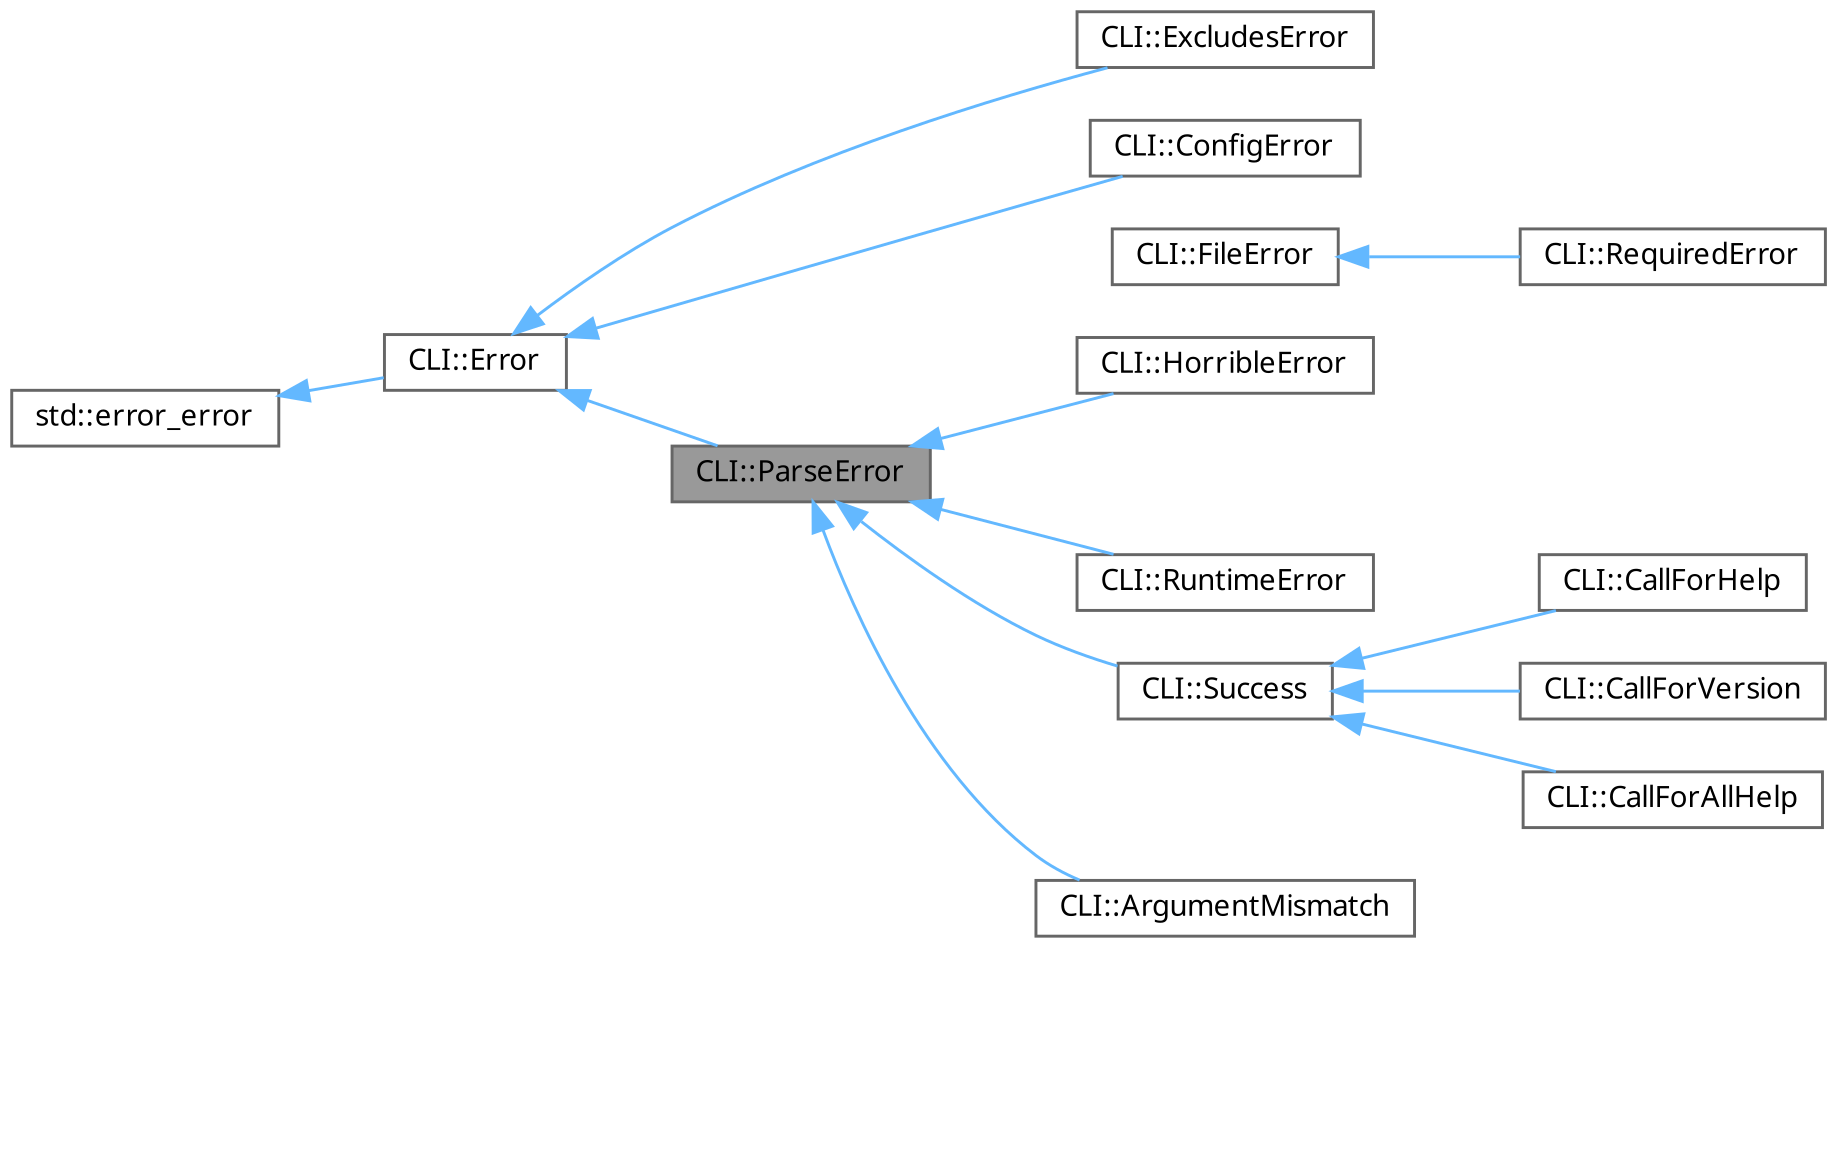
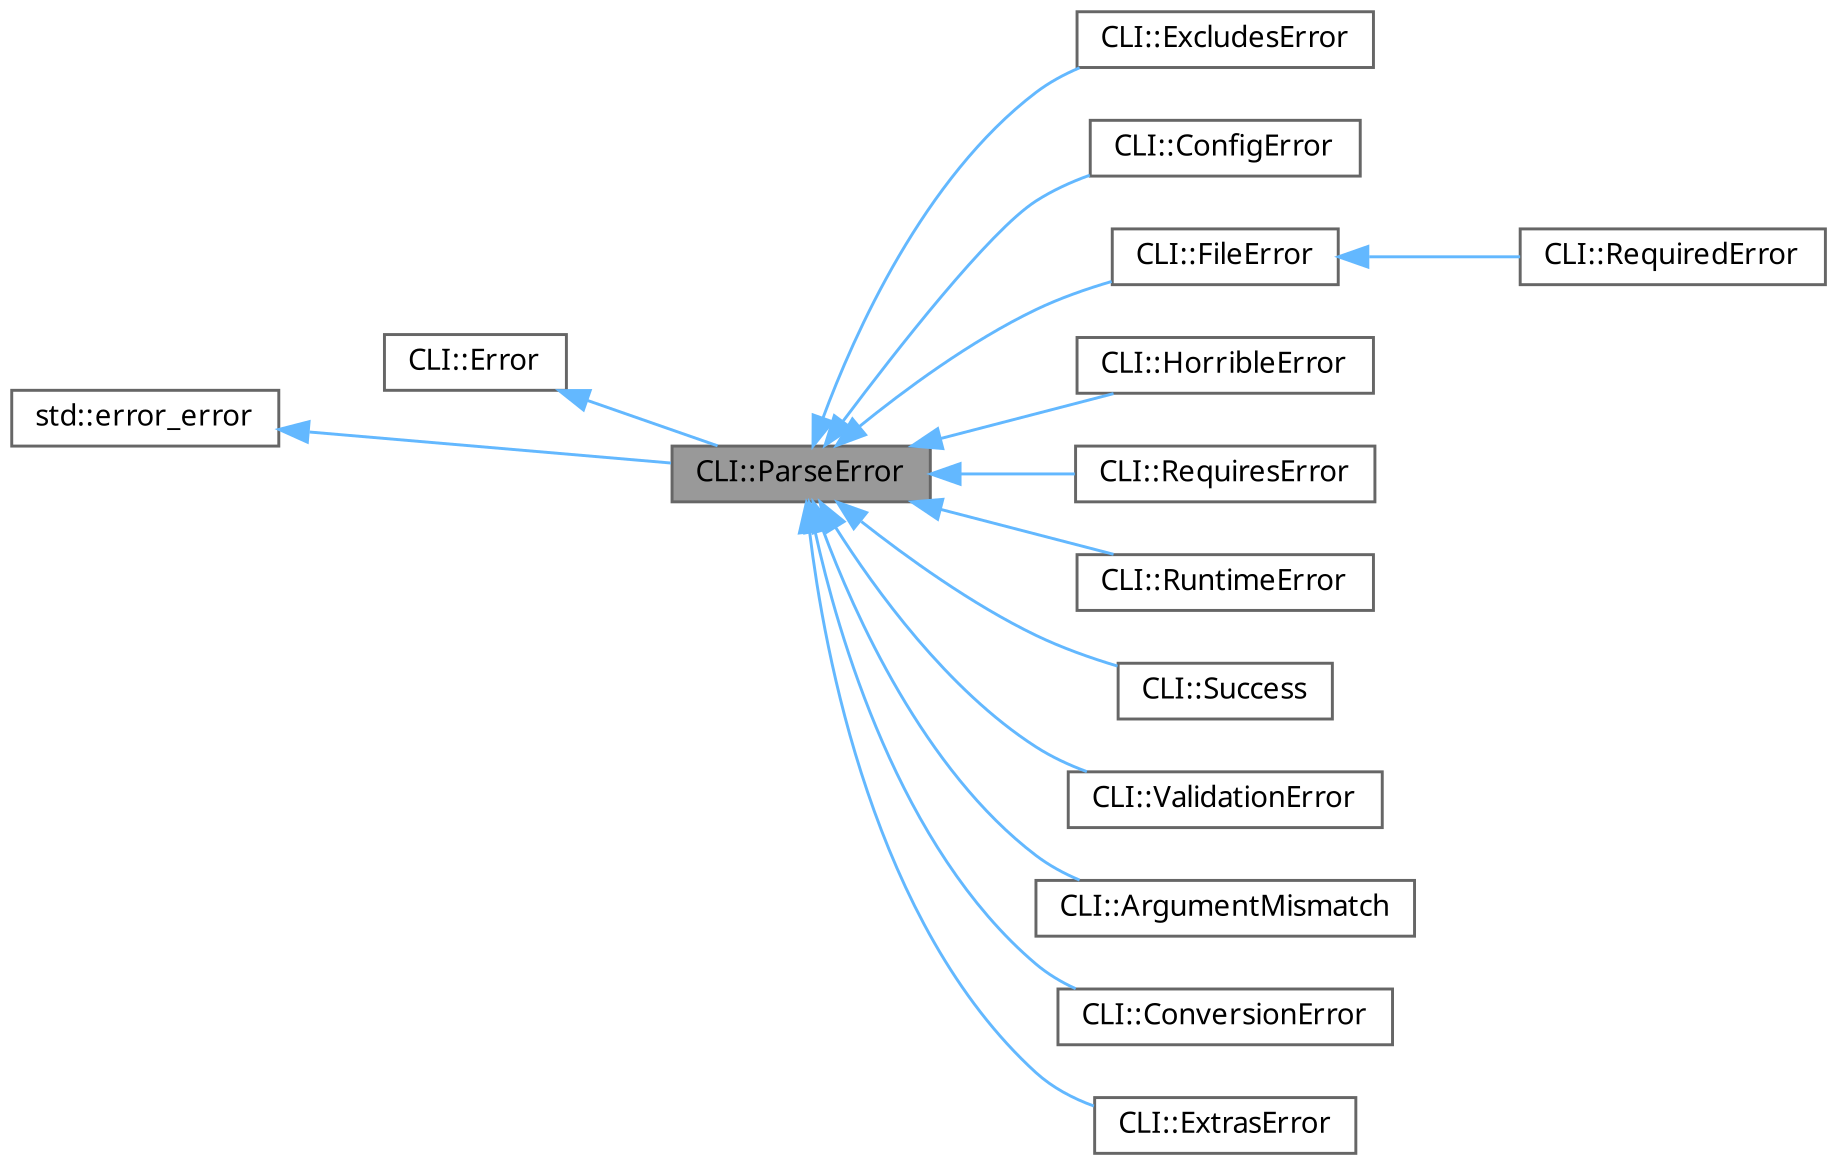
(810, 165) -> (922, 220)
(859, 252) -> (953, 283)
none -> (978, 341)
(346, 384) -> (490, 448)
none -> (1225, 474)
(1673, 583) -> none
(1673, 691) -> none
none -> (1225, 800)
(1673, 800) -> none
none -> (1225, 1017)
none -> (1225, 1125)
